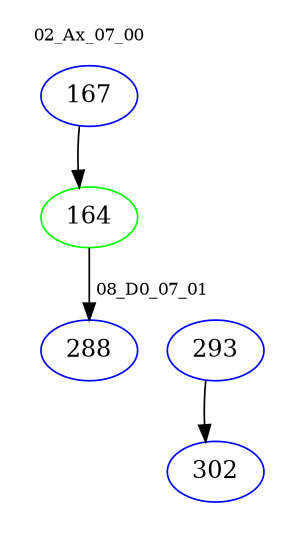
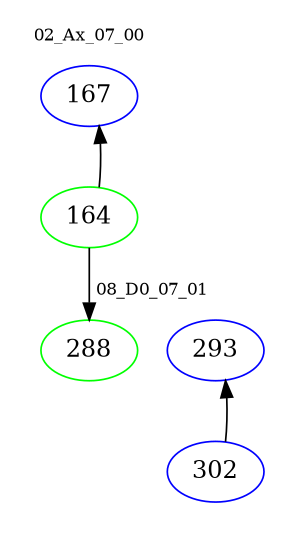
(78, 148) -> (101, 165)
(89, 350) -> (89, 350)
(204, 403) -> (227, 420)
